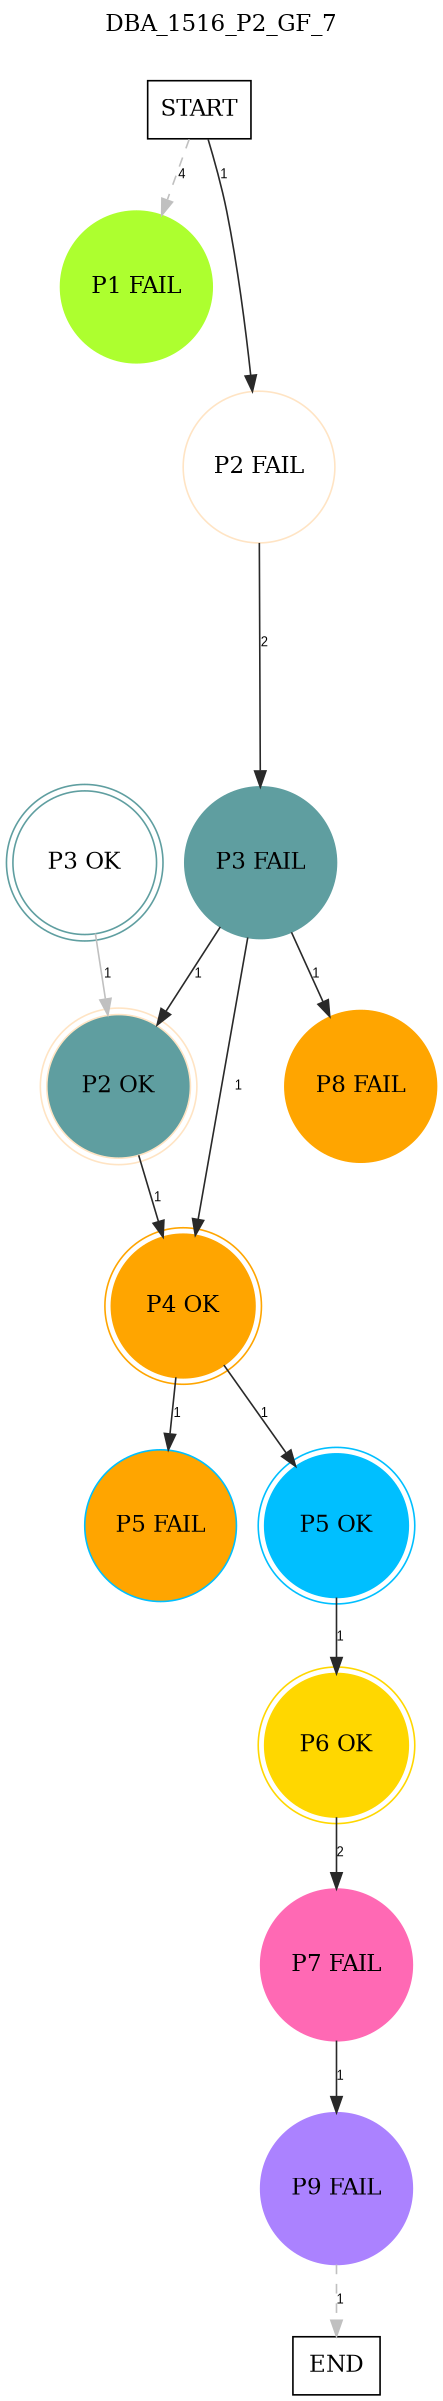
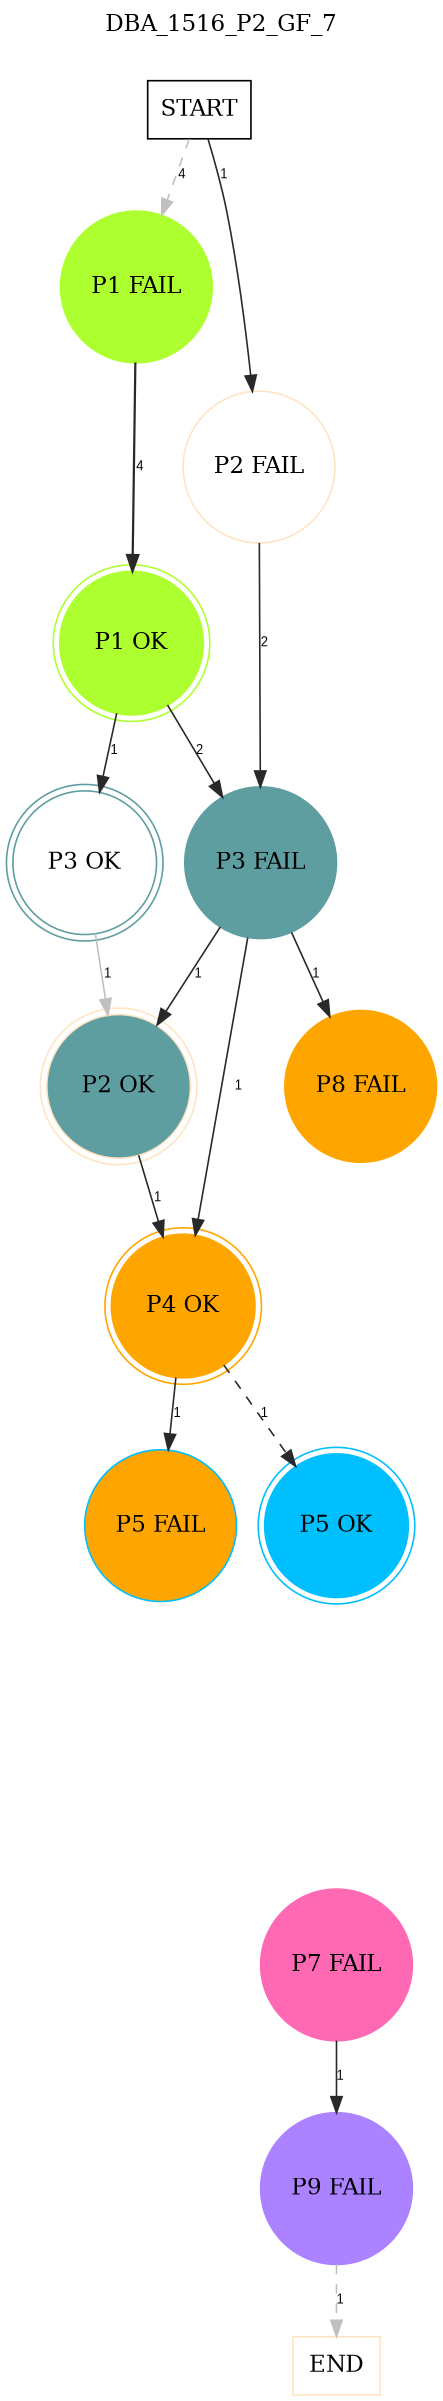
none -> (132, 643)
(255, 1409) -> (255, 1409)
(336, 1745) -> none
(336, 2366) -> (336, 2366)
